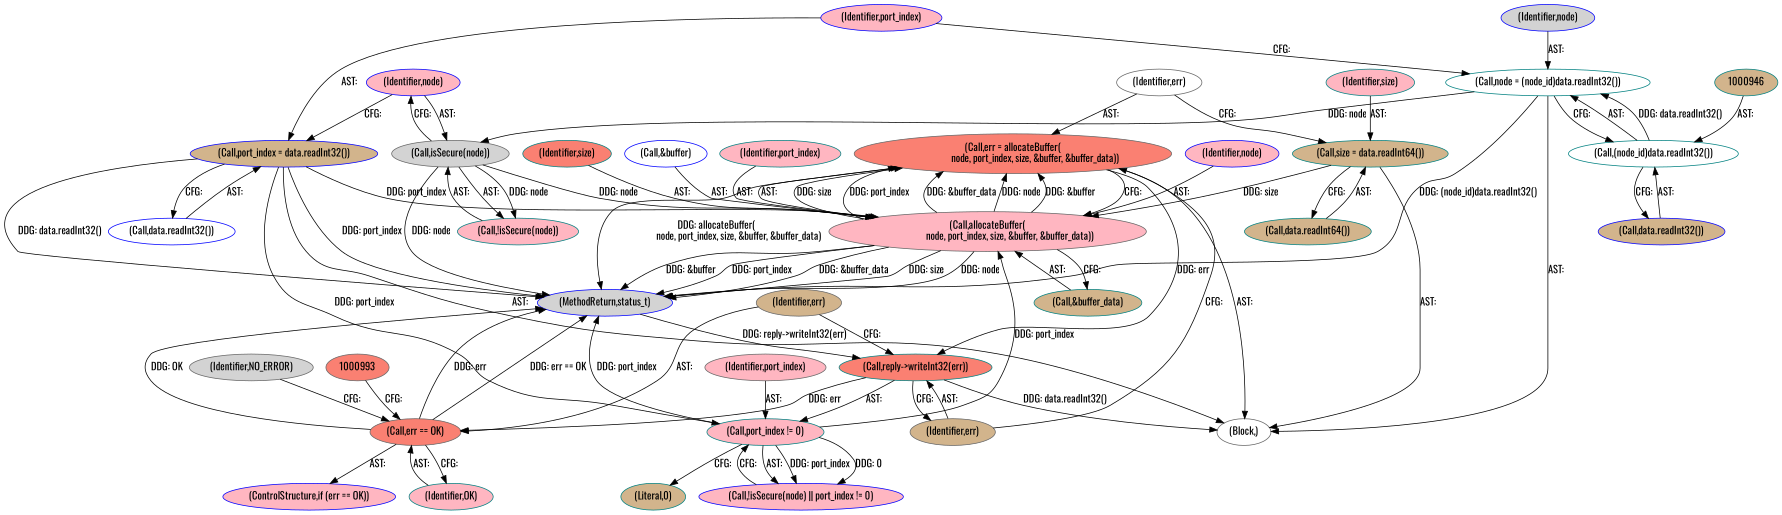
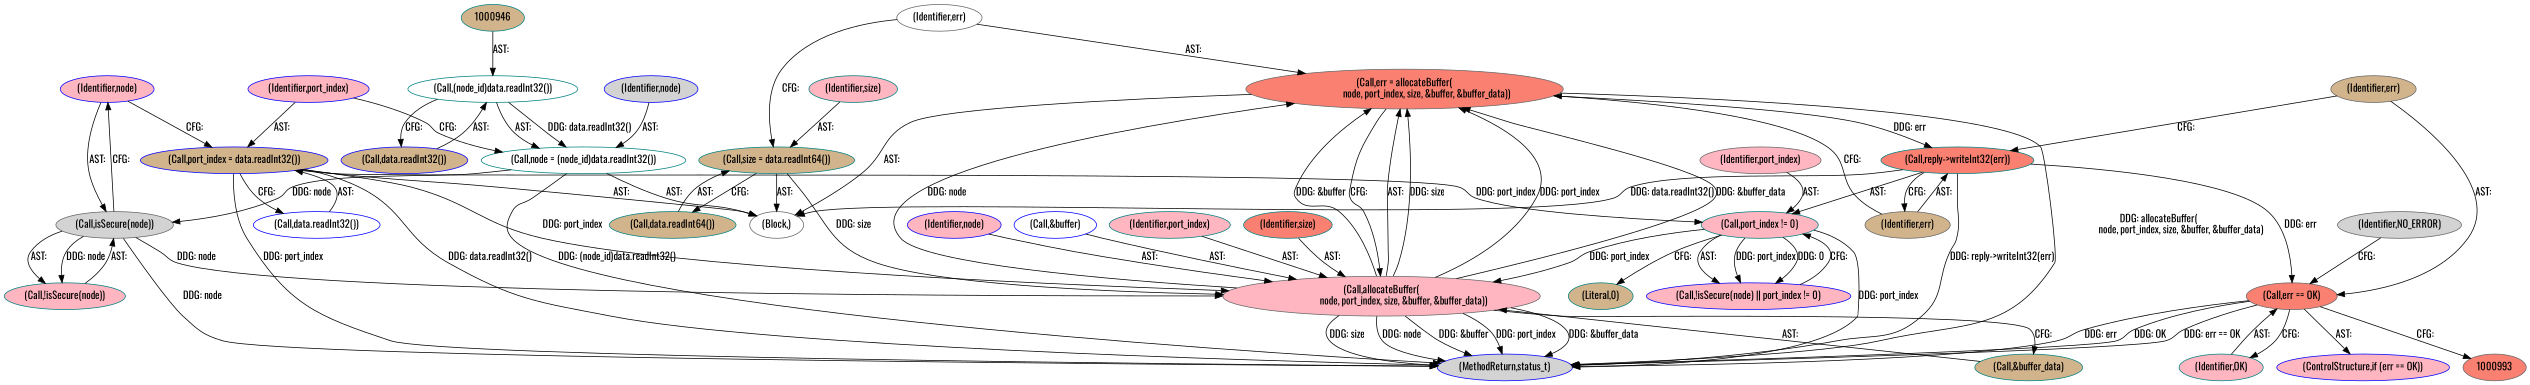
(1576, 122) -> none
(729, 338) -> (1841, 340)
(379, 398) -> (2392, 331)
